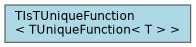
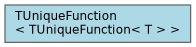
(98, 24) -> (98, 24)
